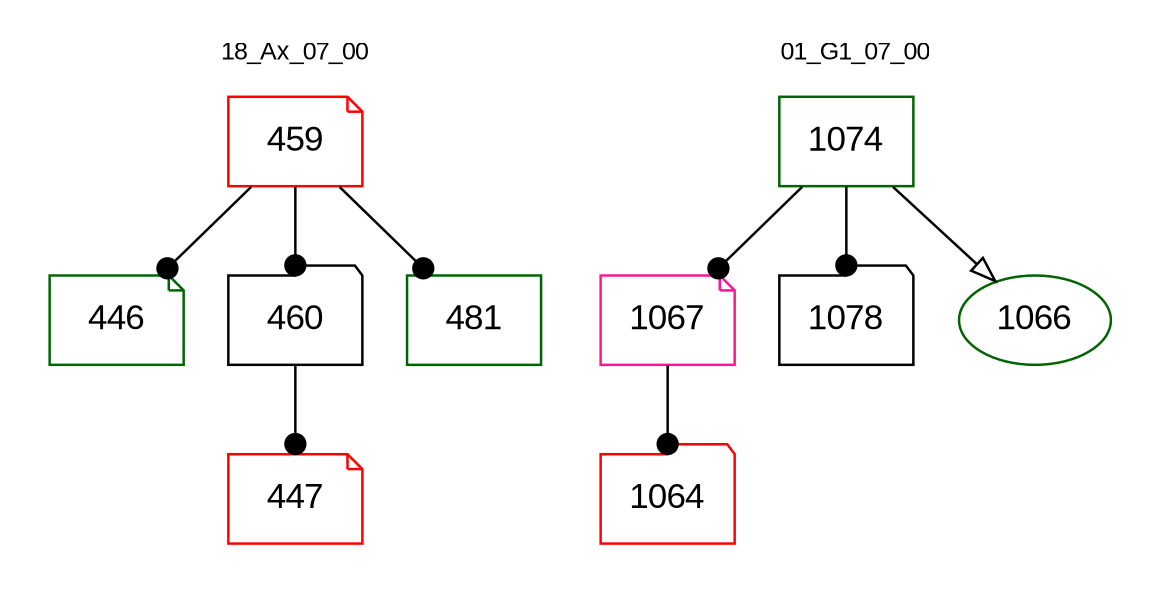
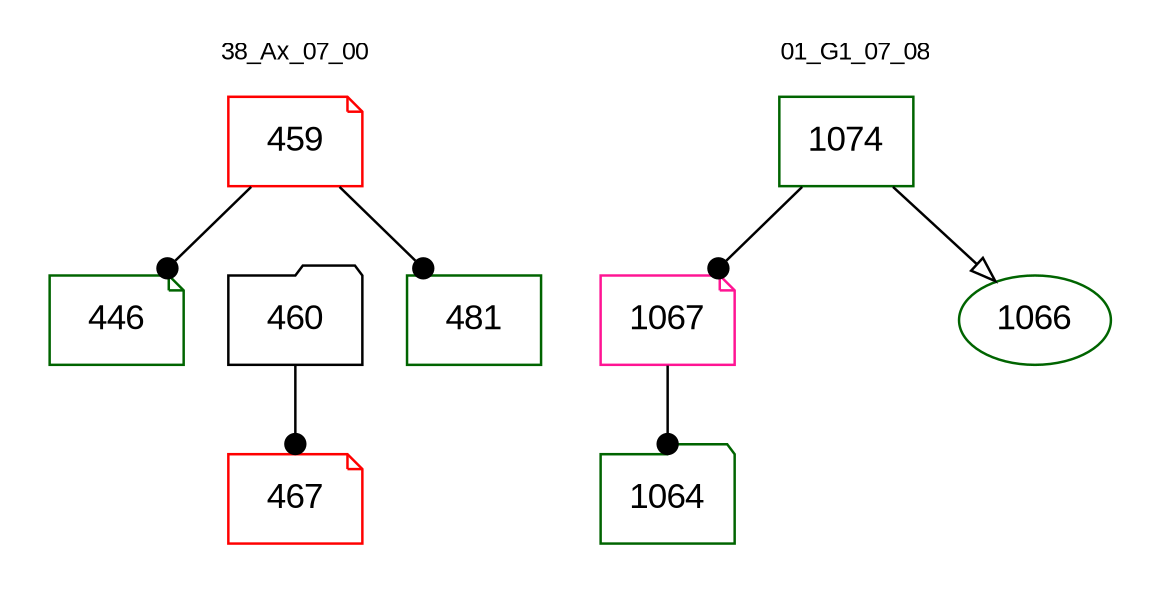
(295, 53) -> (295, 53)
(856, 53) -> (856, 53)
(295, 221) -> none
(846, 320) -> none
(295, 499) -> (295, 499)
(668, 499) -> (668, 499)
